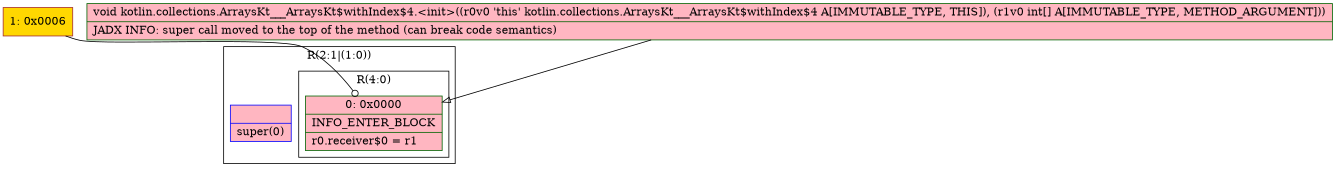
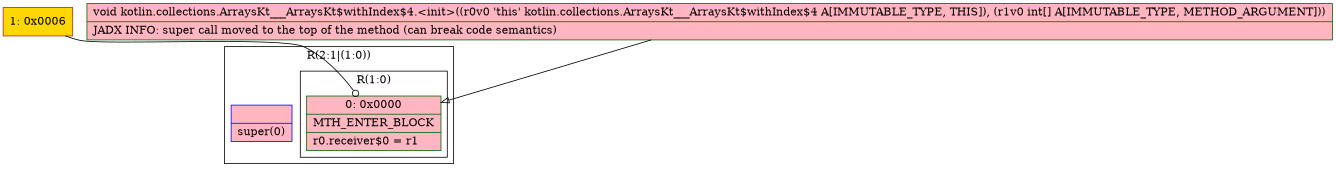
(374, 80) -> (374, 80)
(374, 123) -> (374, 123)
